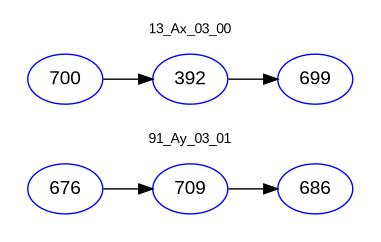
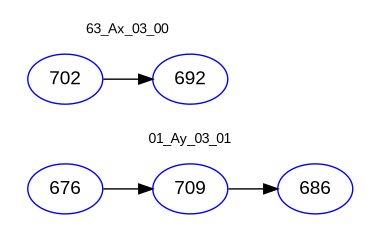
(190, 30) -> (128, 30)
(65, 79) -> (65, 79)
(190, 79) -> (190, 79)
(315, 79) -> none
(190, 140) -> (190, 140)
